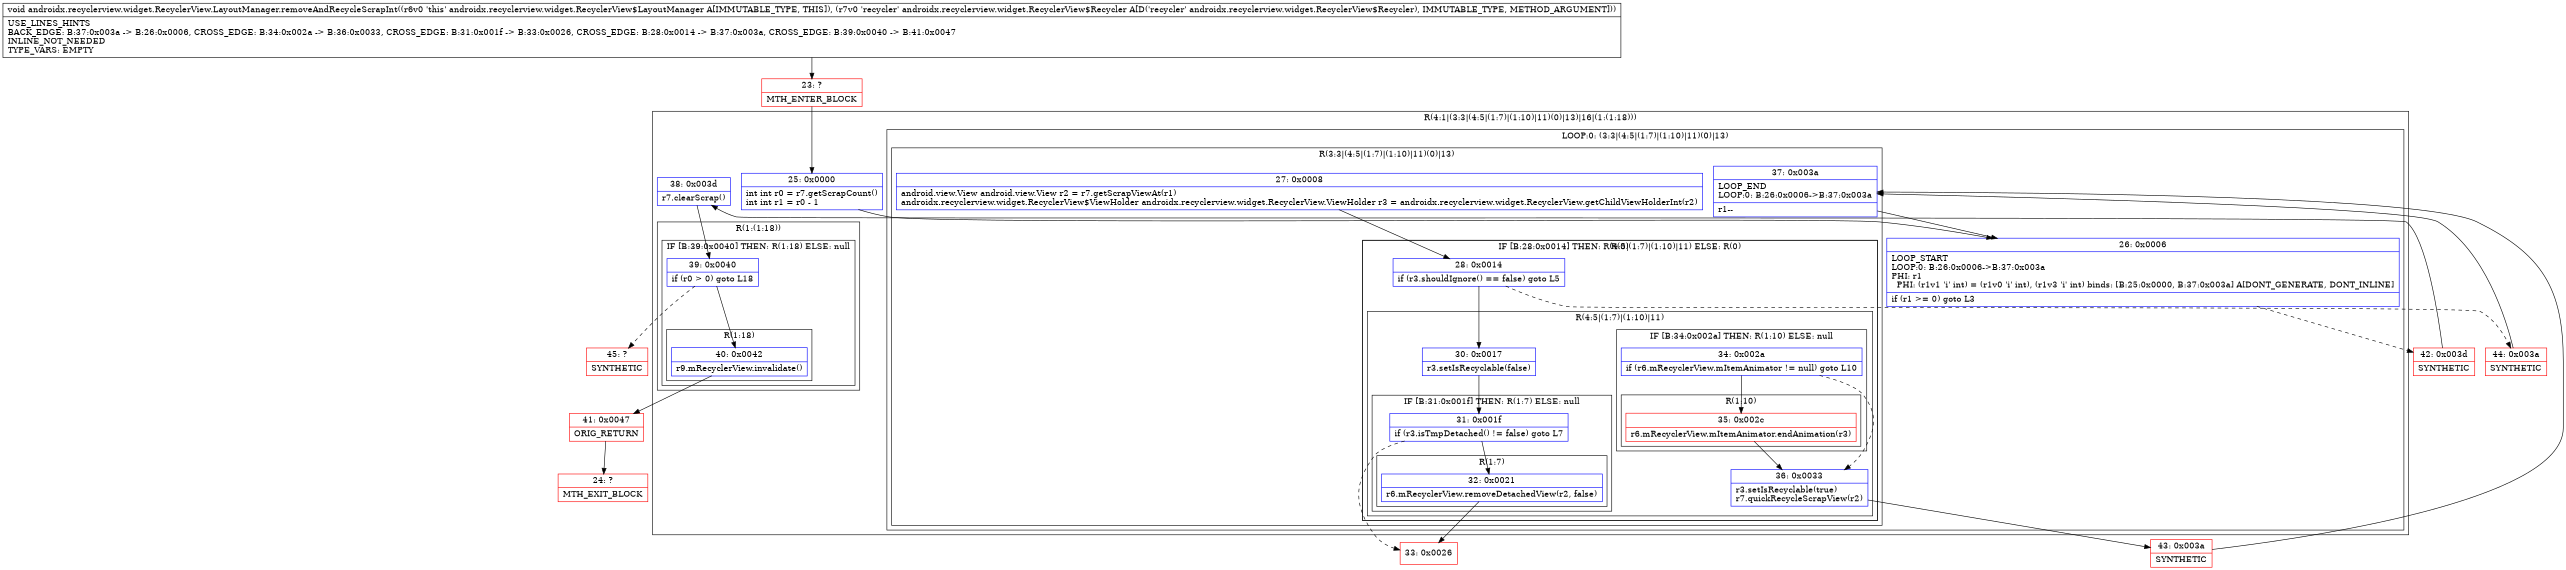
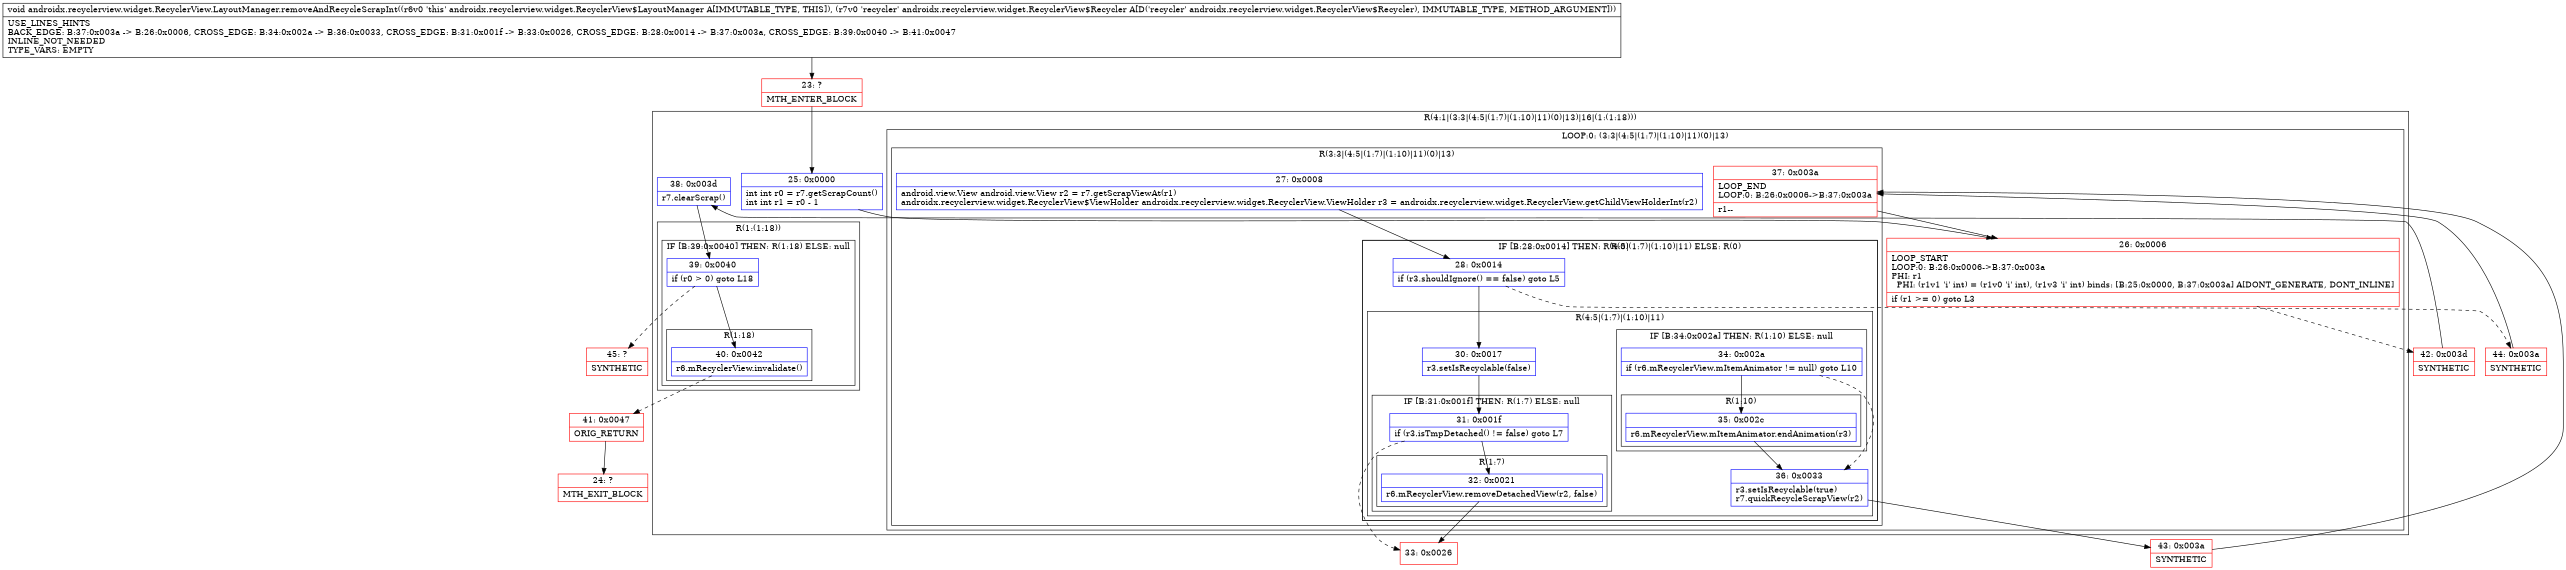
(1795, 192) -> (1795, 192)
(2143, 272) -> (2143, 272)
(739, 369) -> (739, 369)
(674, 394) -> (674, 394)
(1741, 427) -> (1741, 427)
